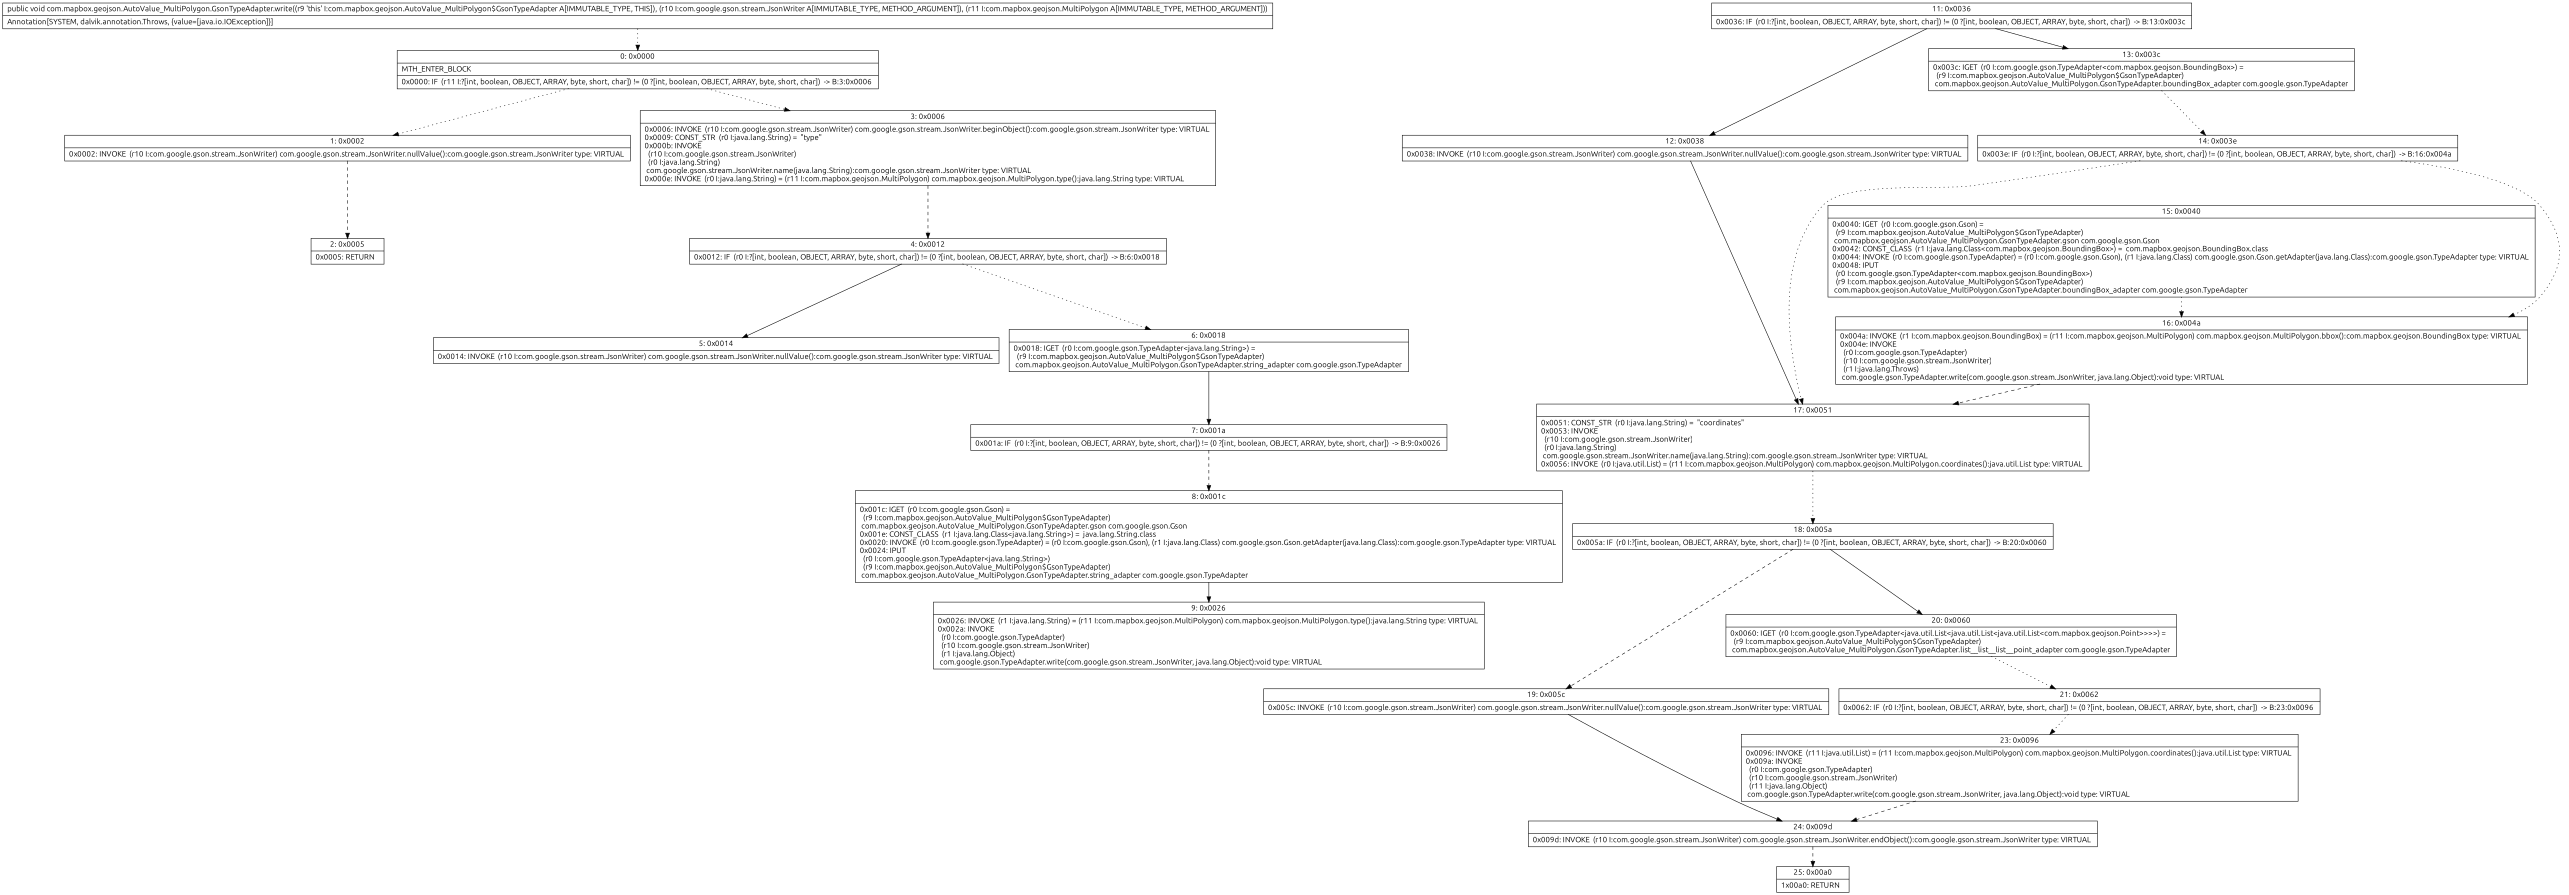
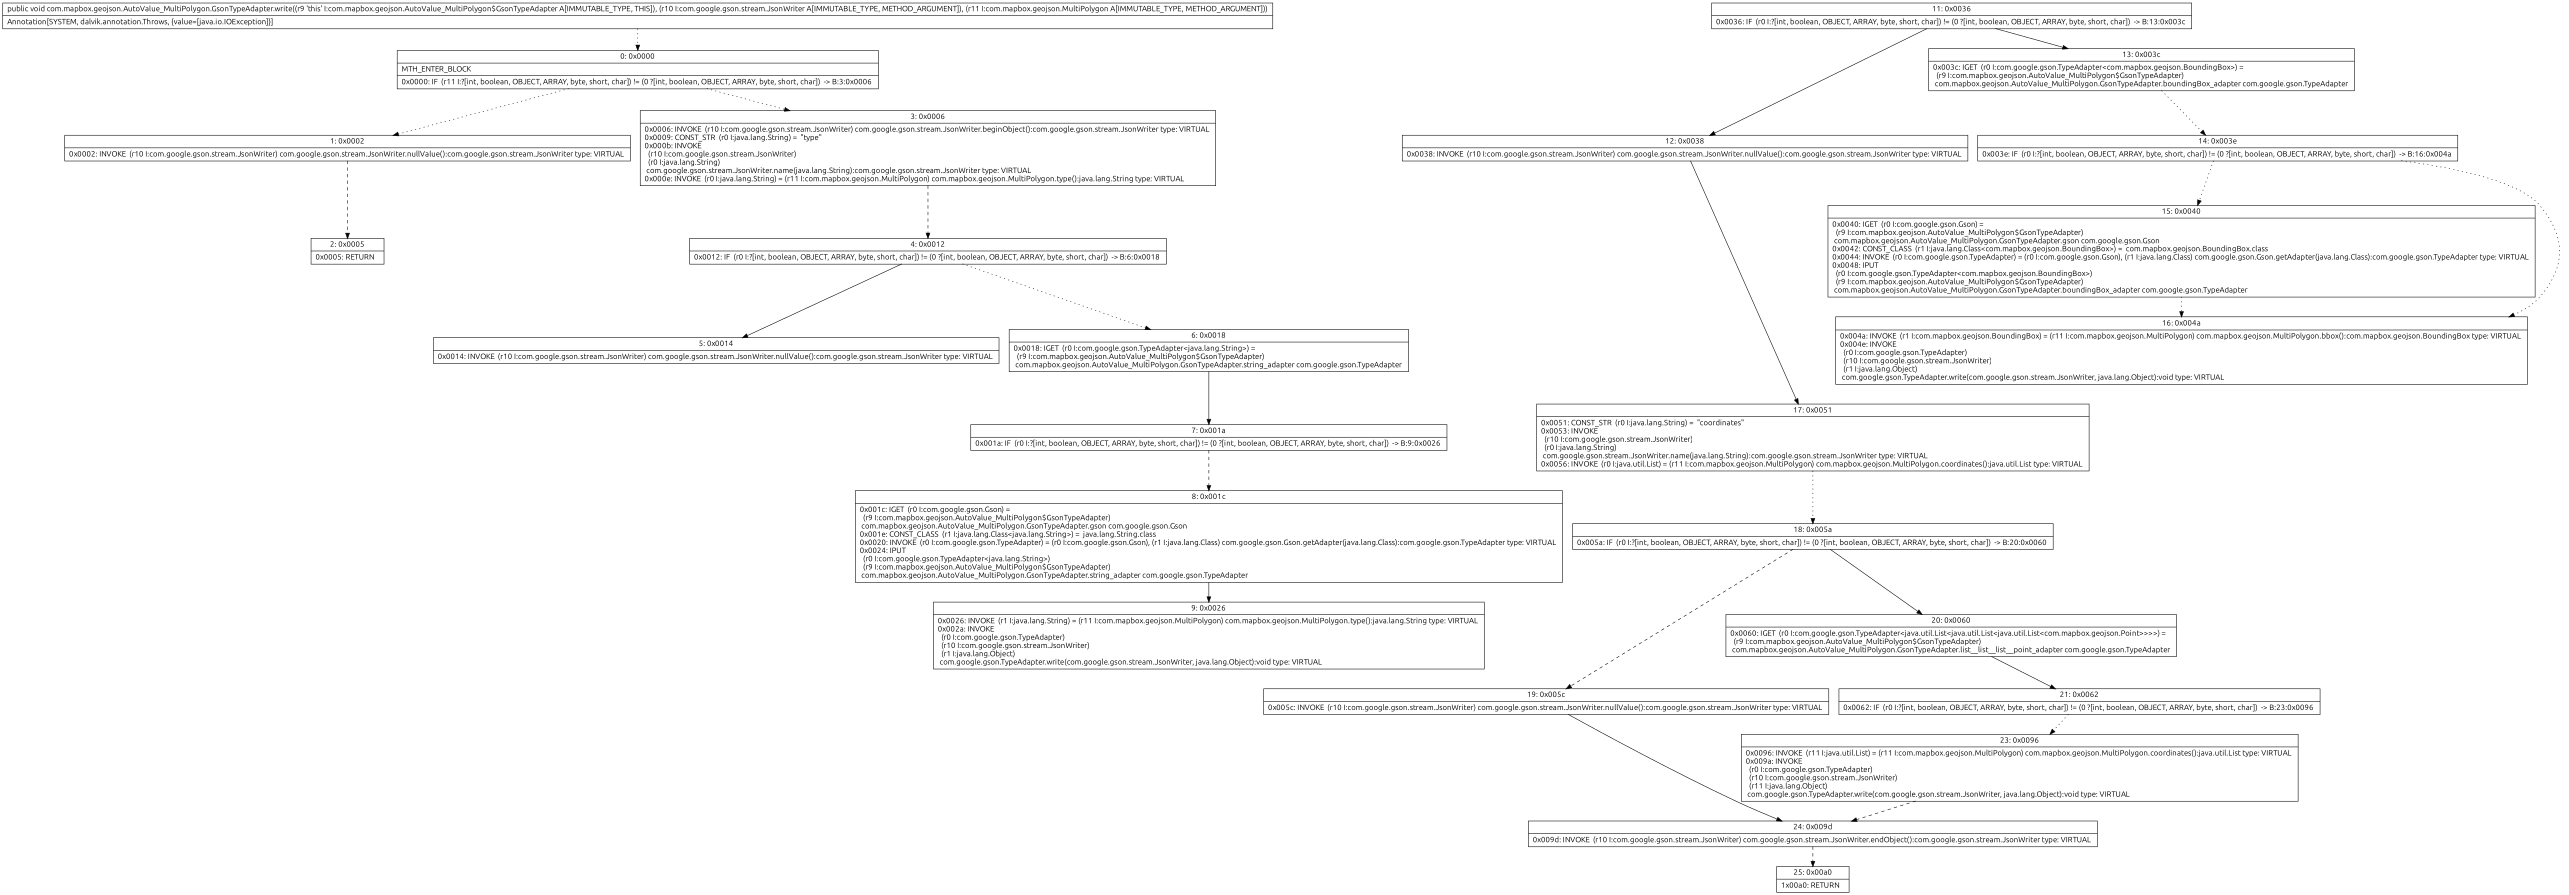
(1880, 189) -> (2206, 181)
(1880, 369) -> (1879, 369)
(1999, 394) -> none
(2021, 671) -> (2021, 671)
